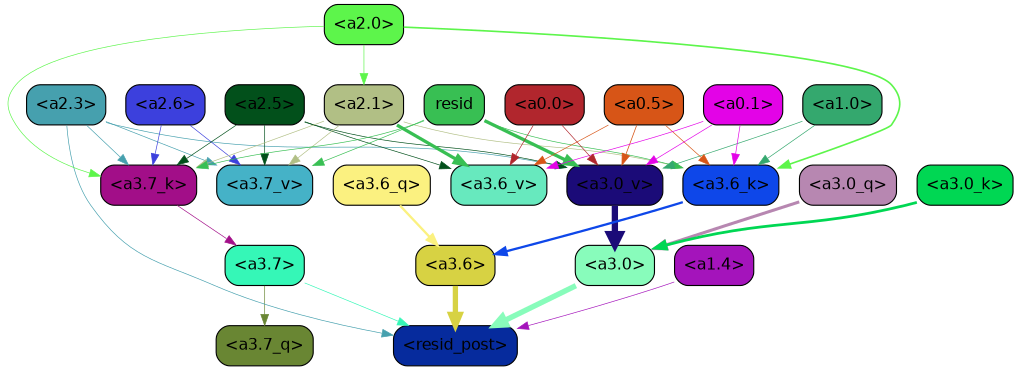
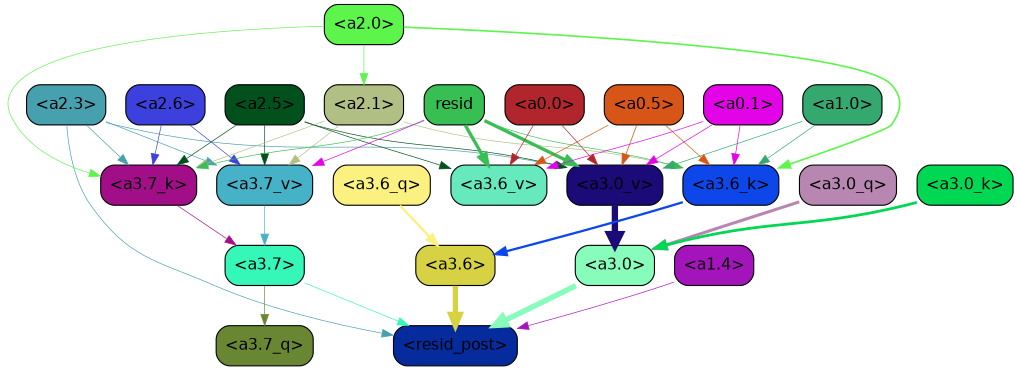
(418, 137) -> (474, 140)
(374, 141) -> (374, 141)
none -> (265, 220)
